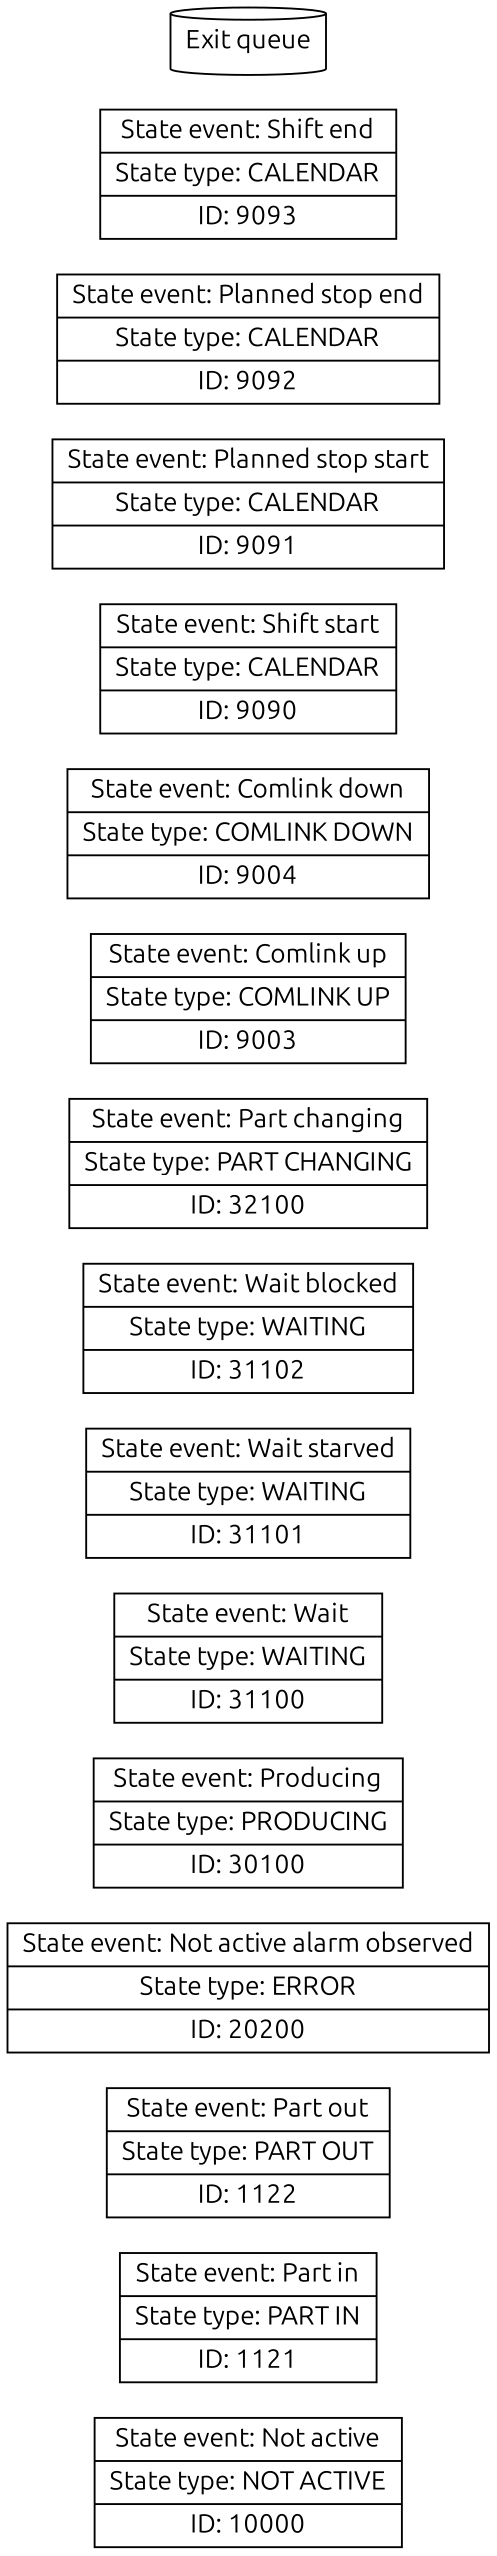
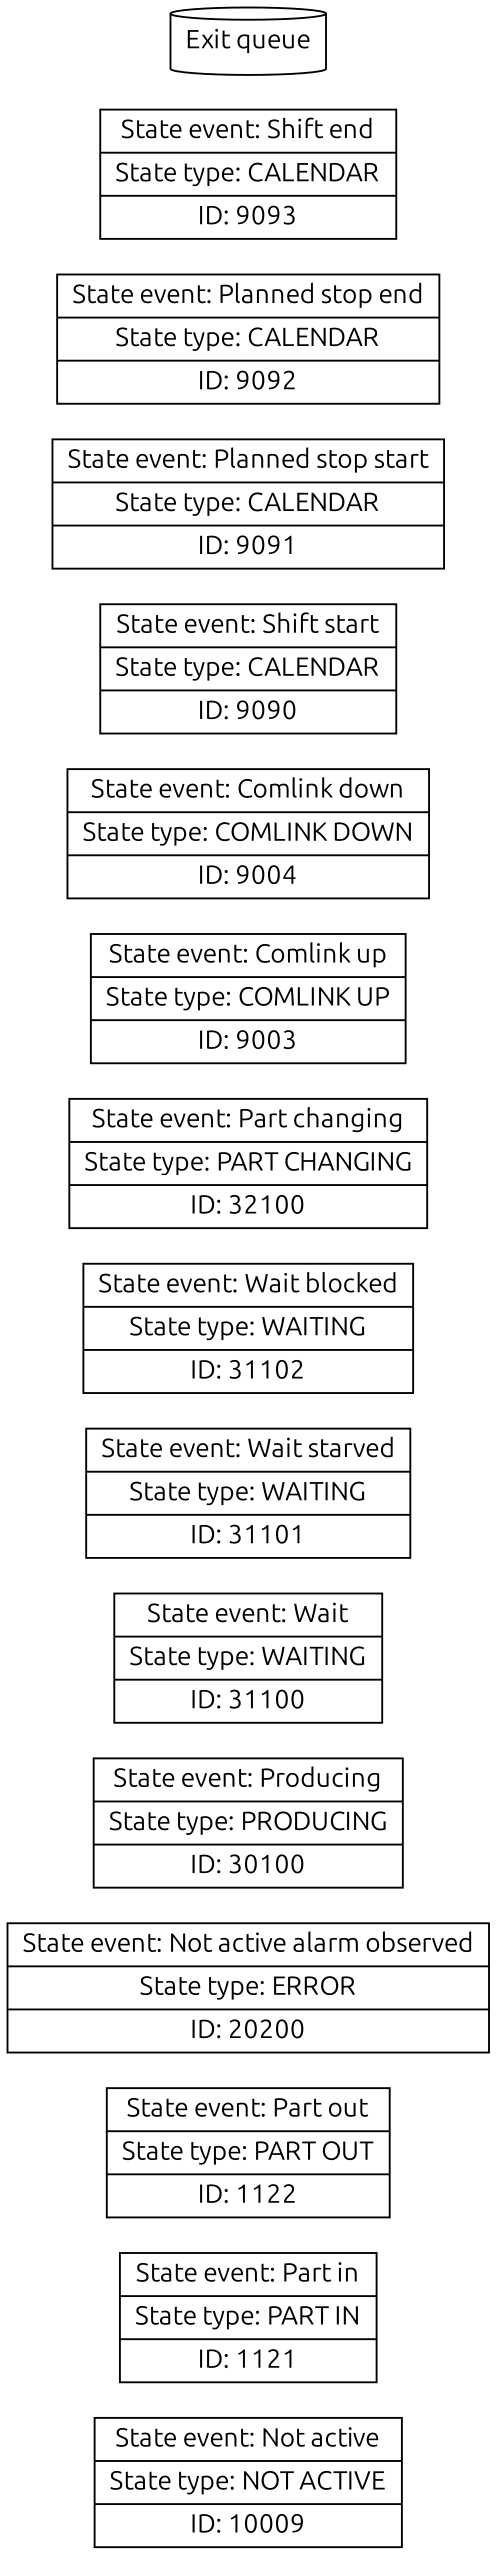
(248, 2525) -> (248, 2525)
